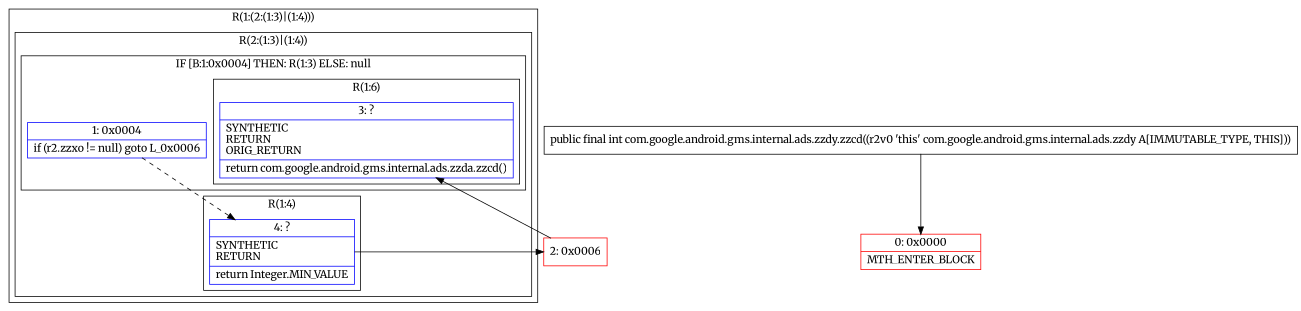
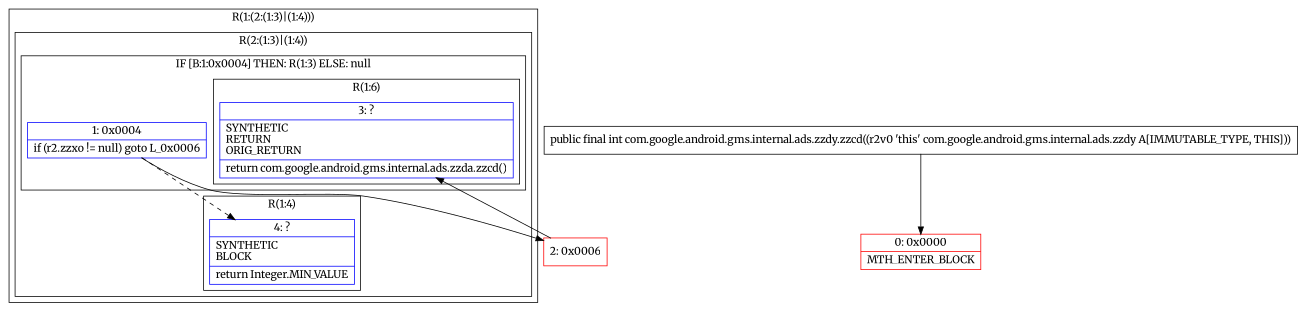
(445, 252) -> (368, 197)
(238, 257) -> (234, 257)
